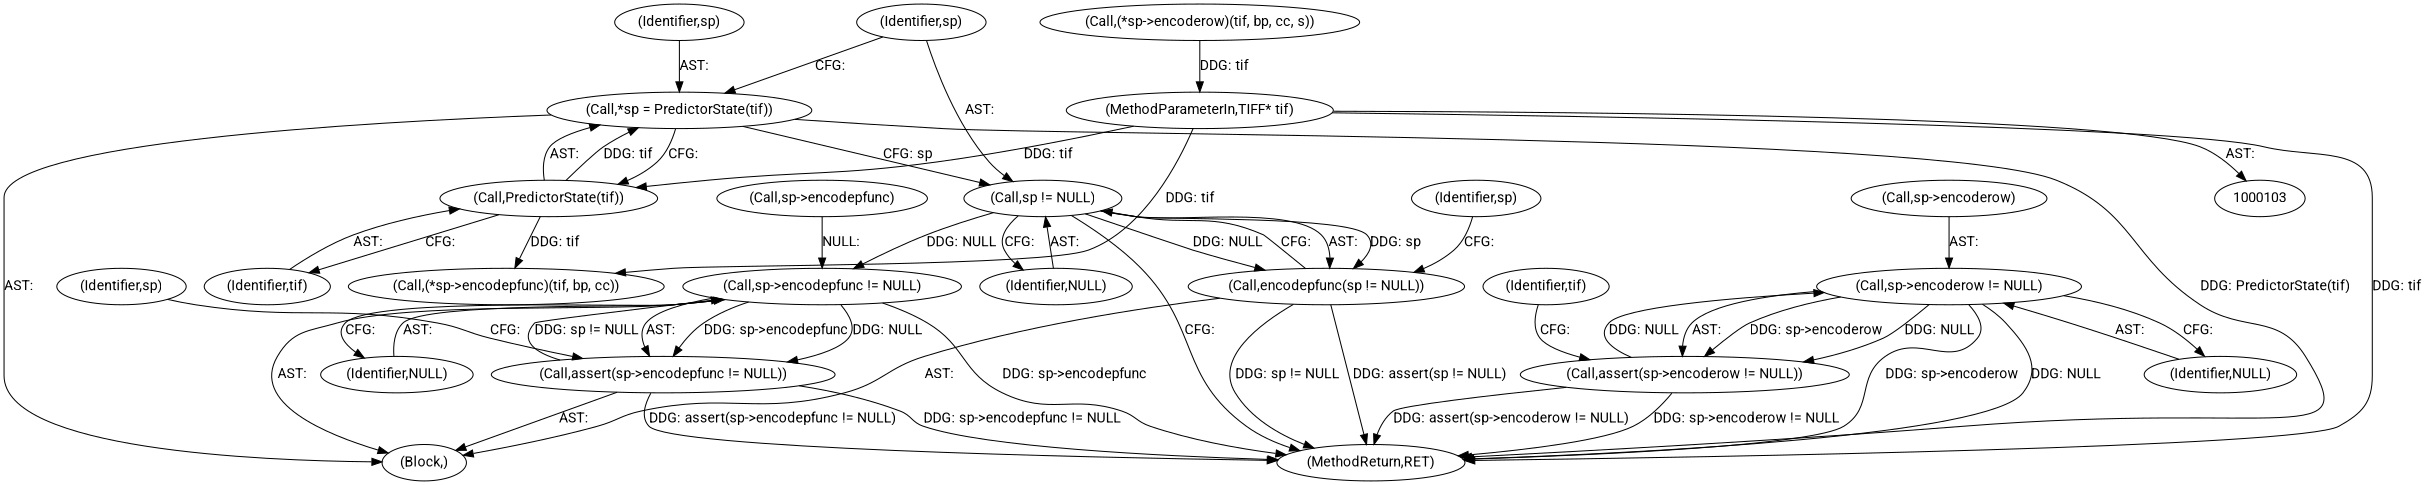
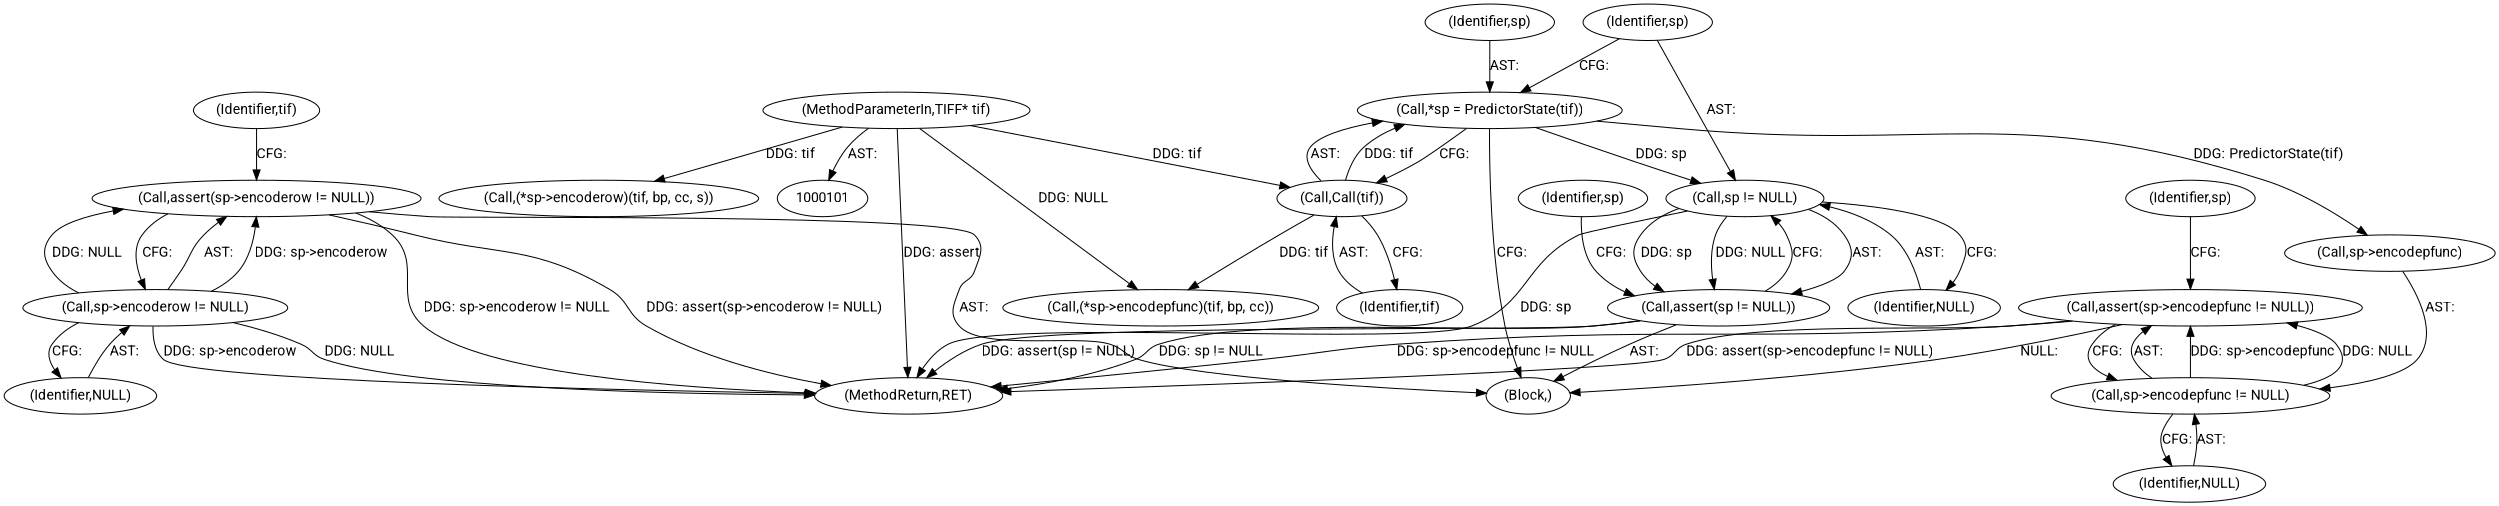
(1200, 61) -> (753, 153)
(908, 154) -> (1661, 154)
(2035, 176) -> (1986, 134)
(549, 198) -> (1342, 198)
(1190, 198) -> (1074, 198)
(1949, 198) -> none
(2260, 198) -> (823, 198)
(927, 235) -> none
(843, 242) -> (2443, 308)
(21, 287) -> (1514, 253)
(1326, 287) -> (1719, 308)
(2397, 287) -> (942, 253)
(325, 326) -> (980, 244)
(587, 331) -> (2109, 352)
(1202, 331) -> (1546, 308)
(1644, 331) -> (159, 253)
(1066, 404) -> none
(576, 419) -> (2042, 352)
